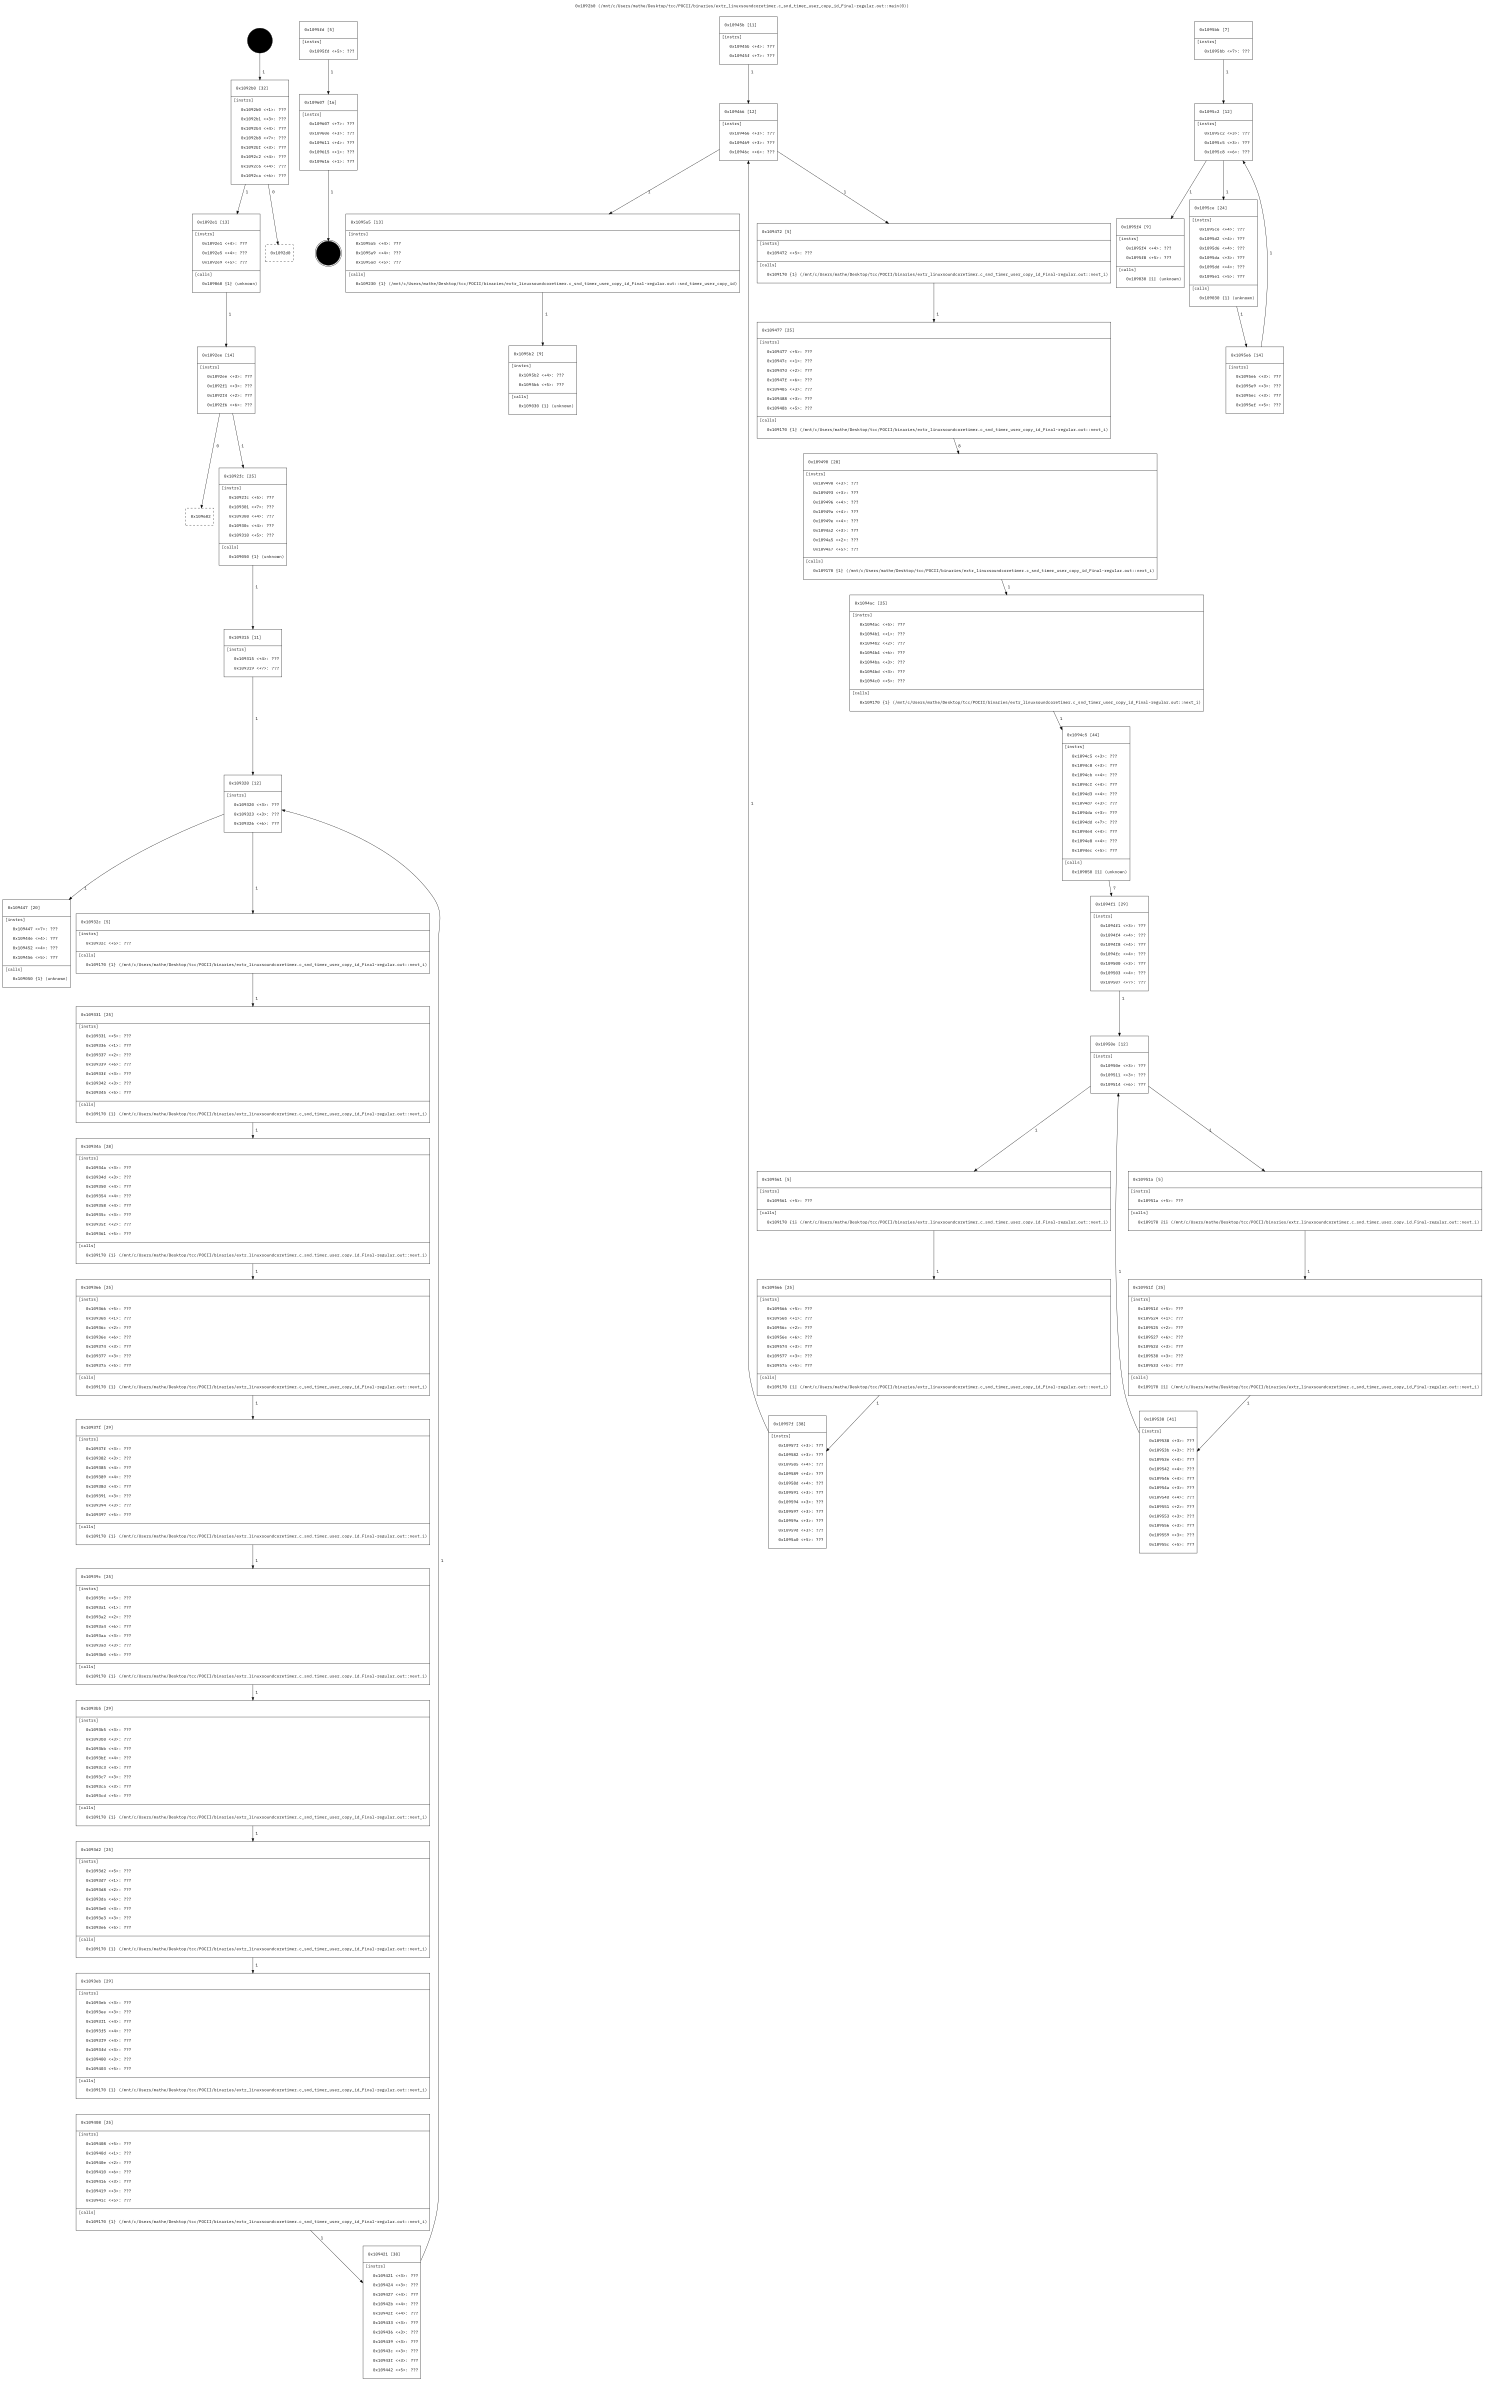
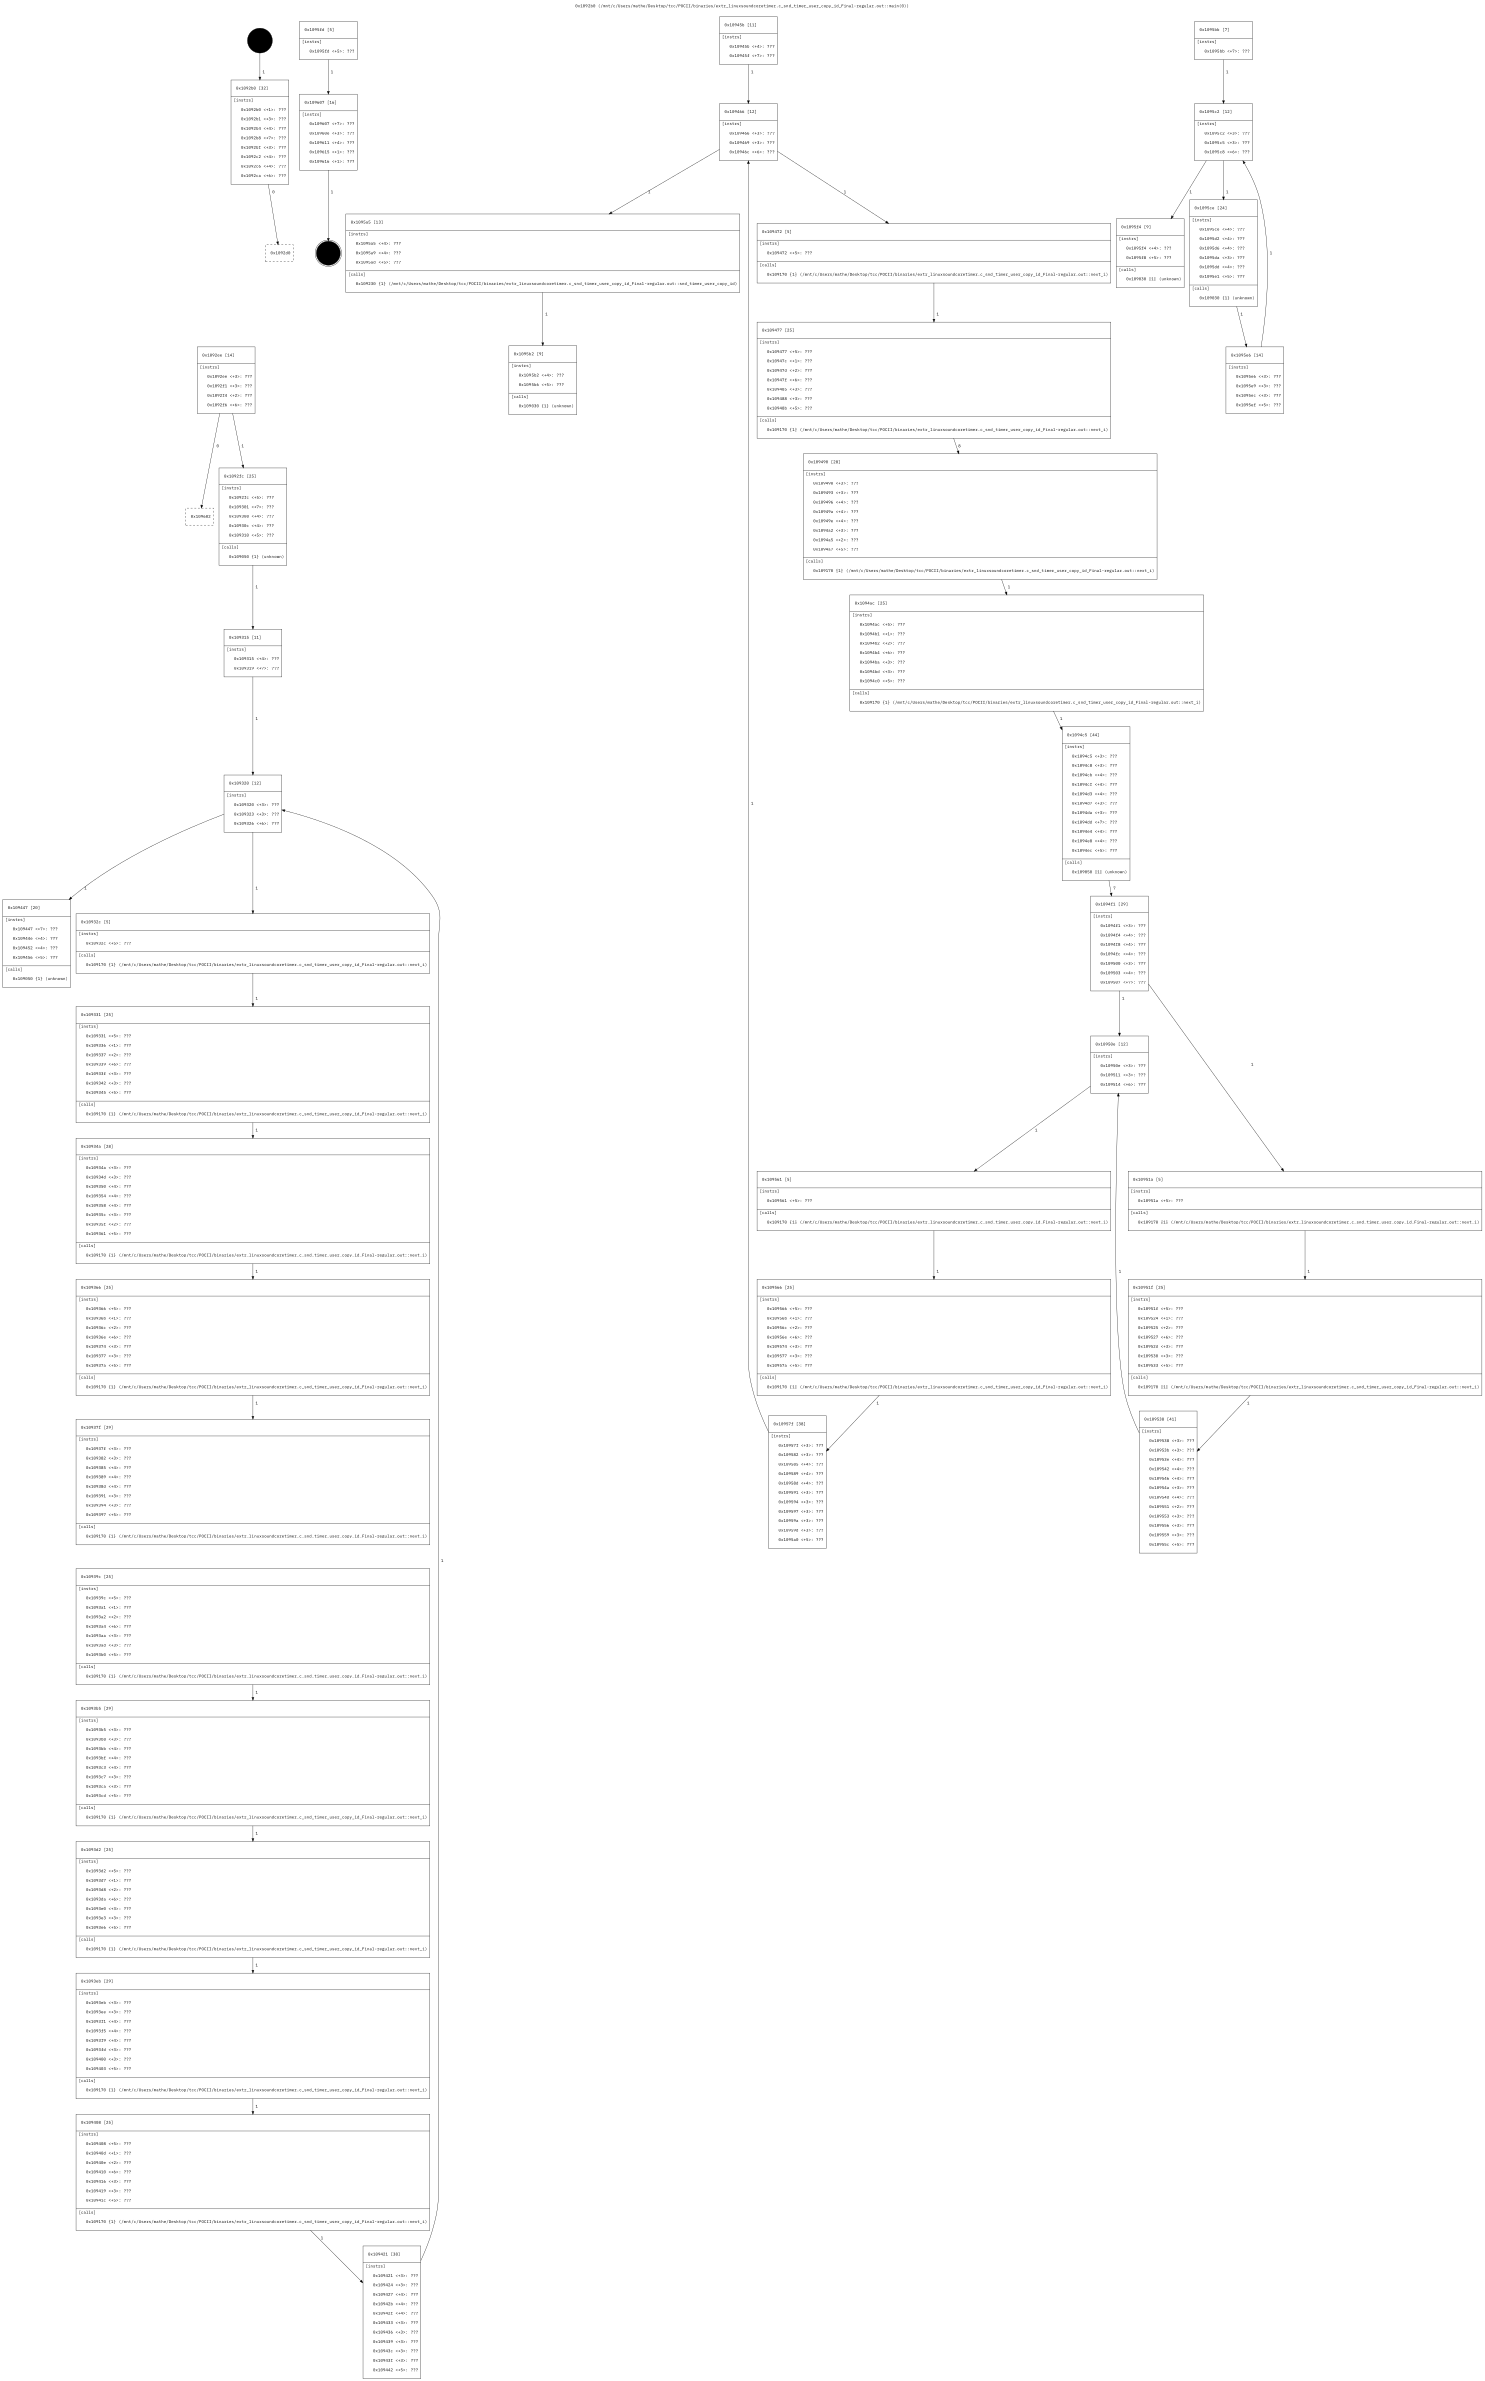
(226, 253) -> none
(1205, 1128) -> (1215, 1076)
(253, 1555) -> none
none -> (253, 2105)
